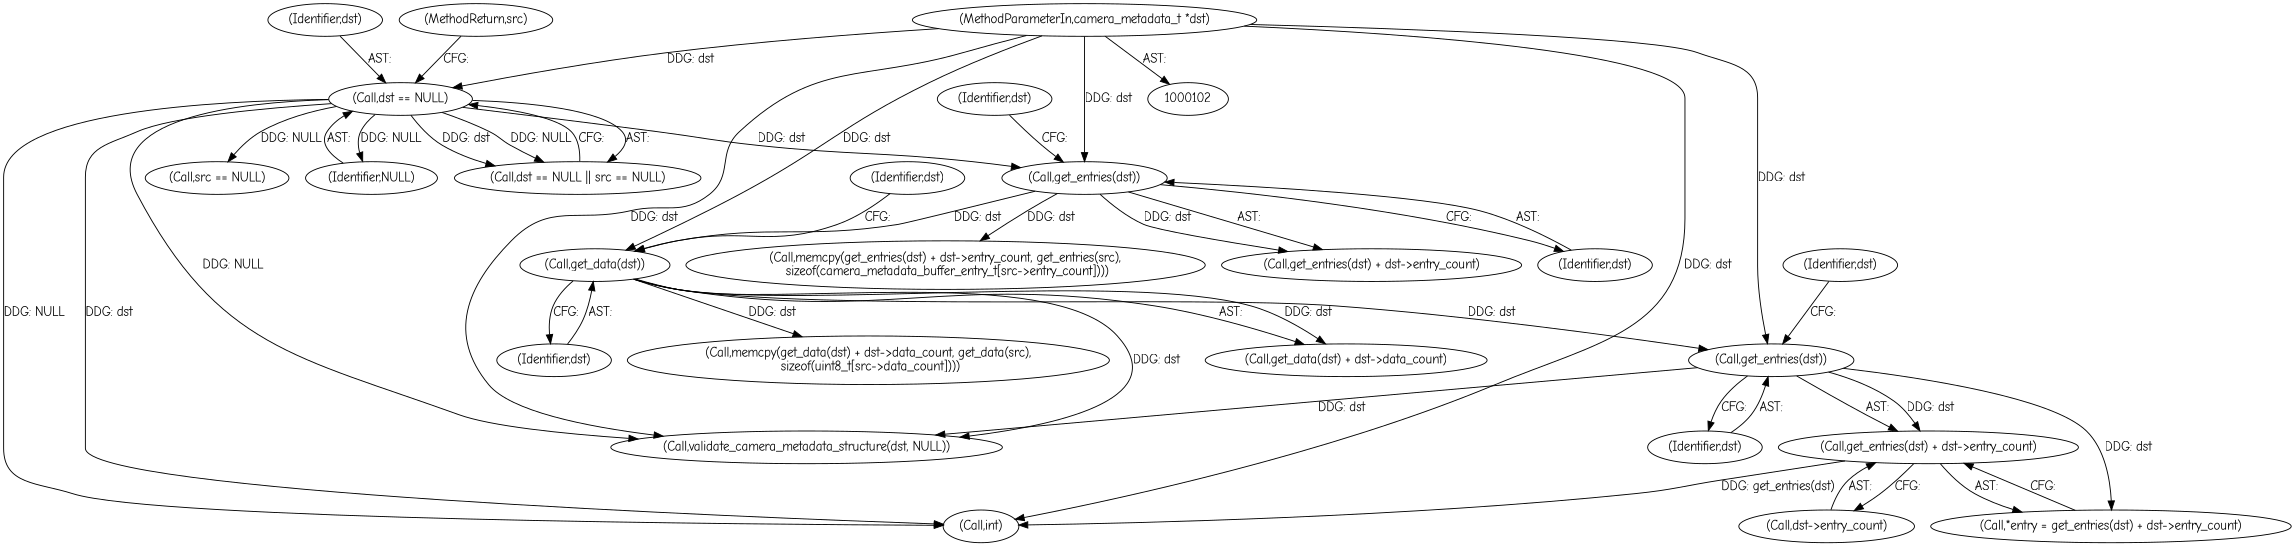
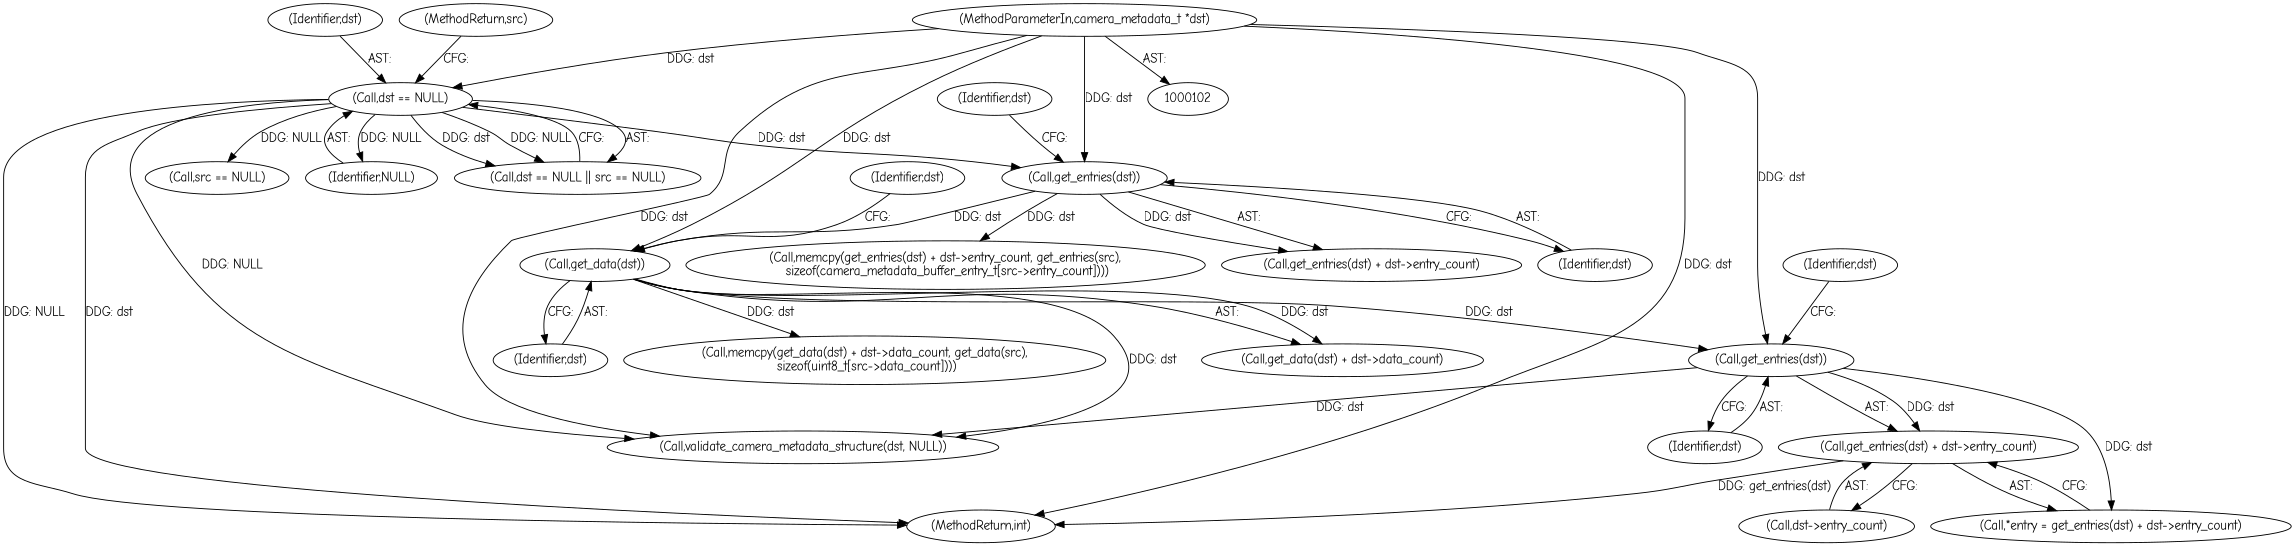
(981, 526) -> (981, 526)
